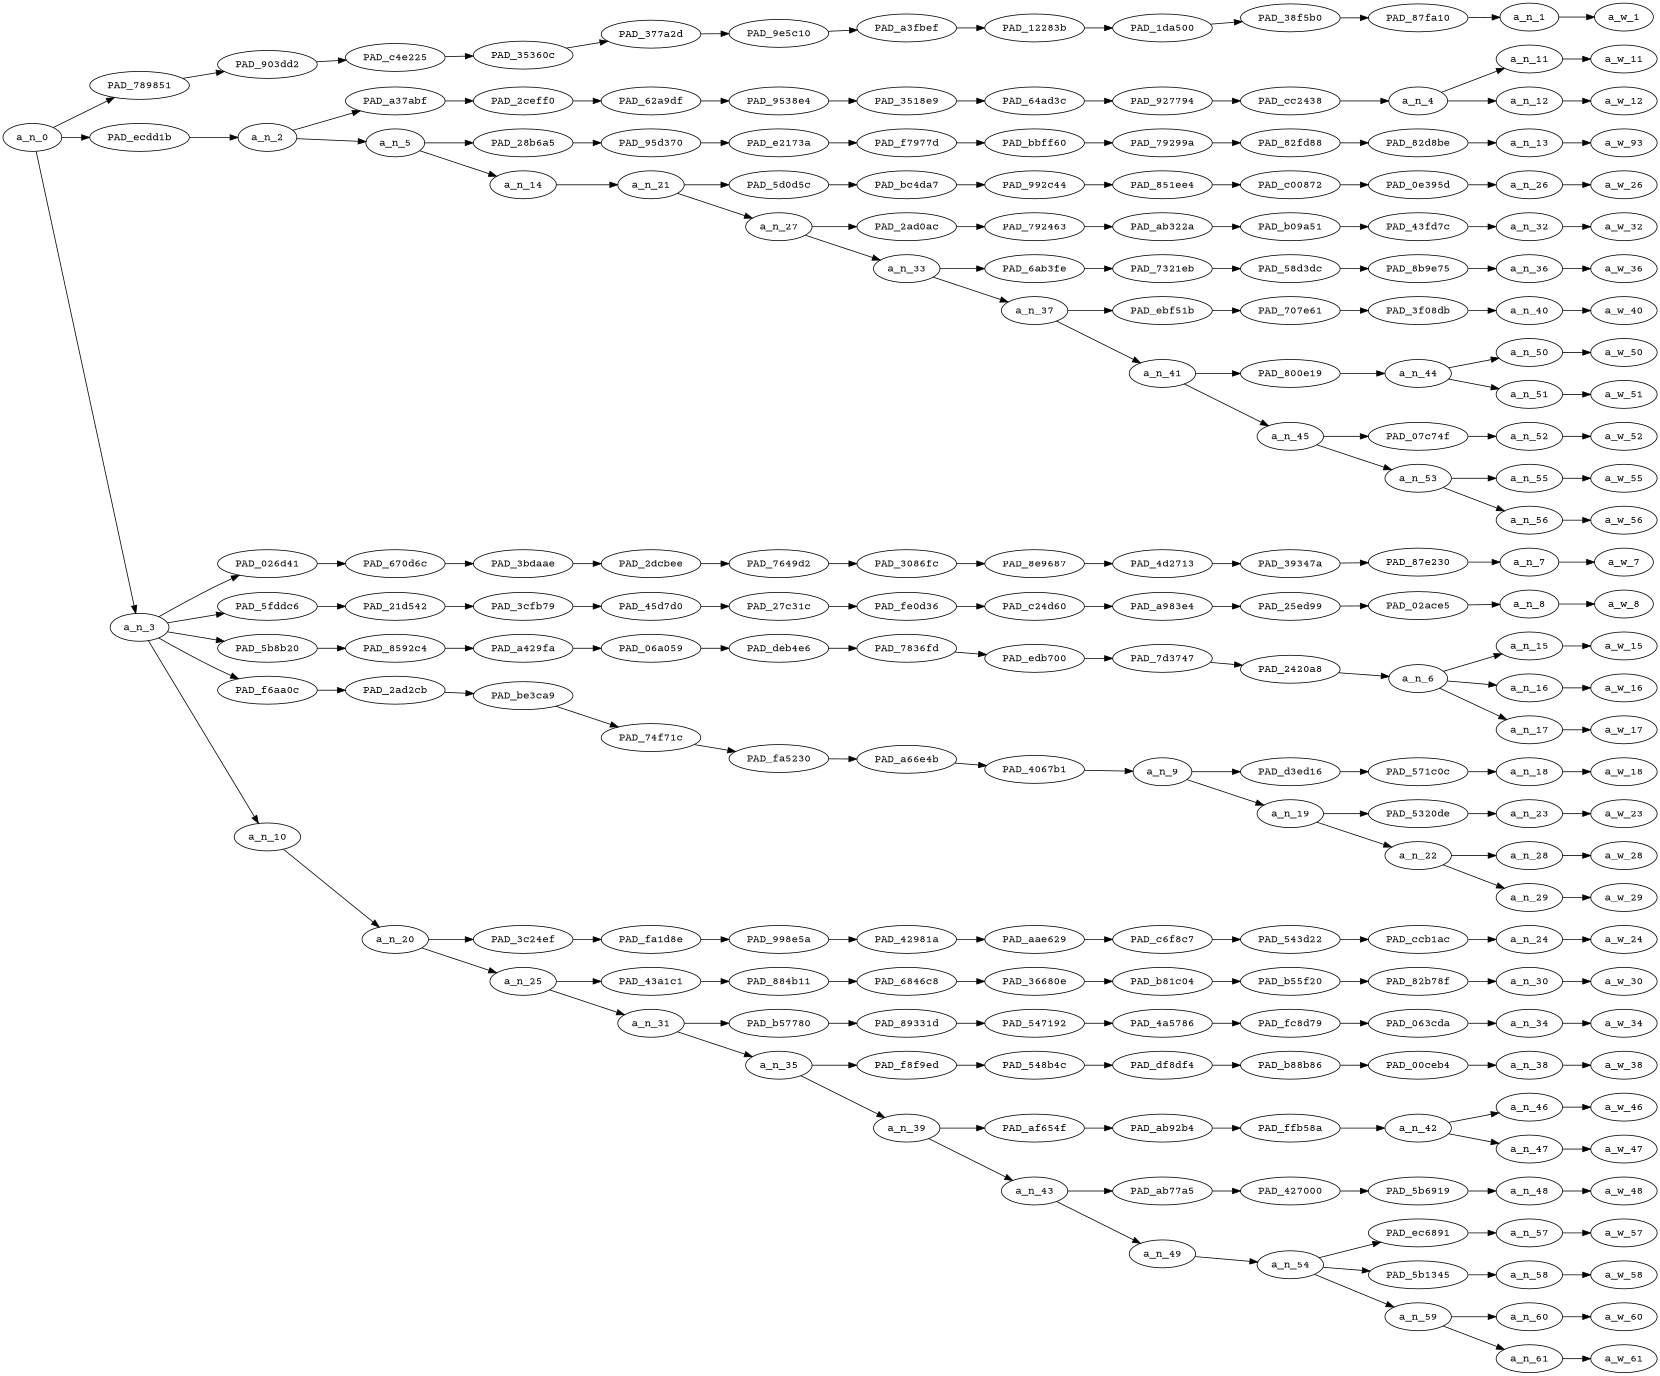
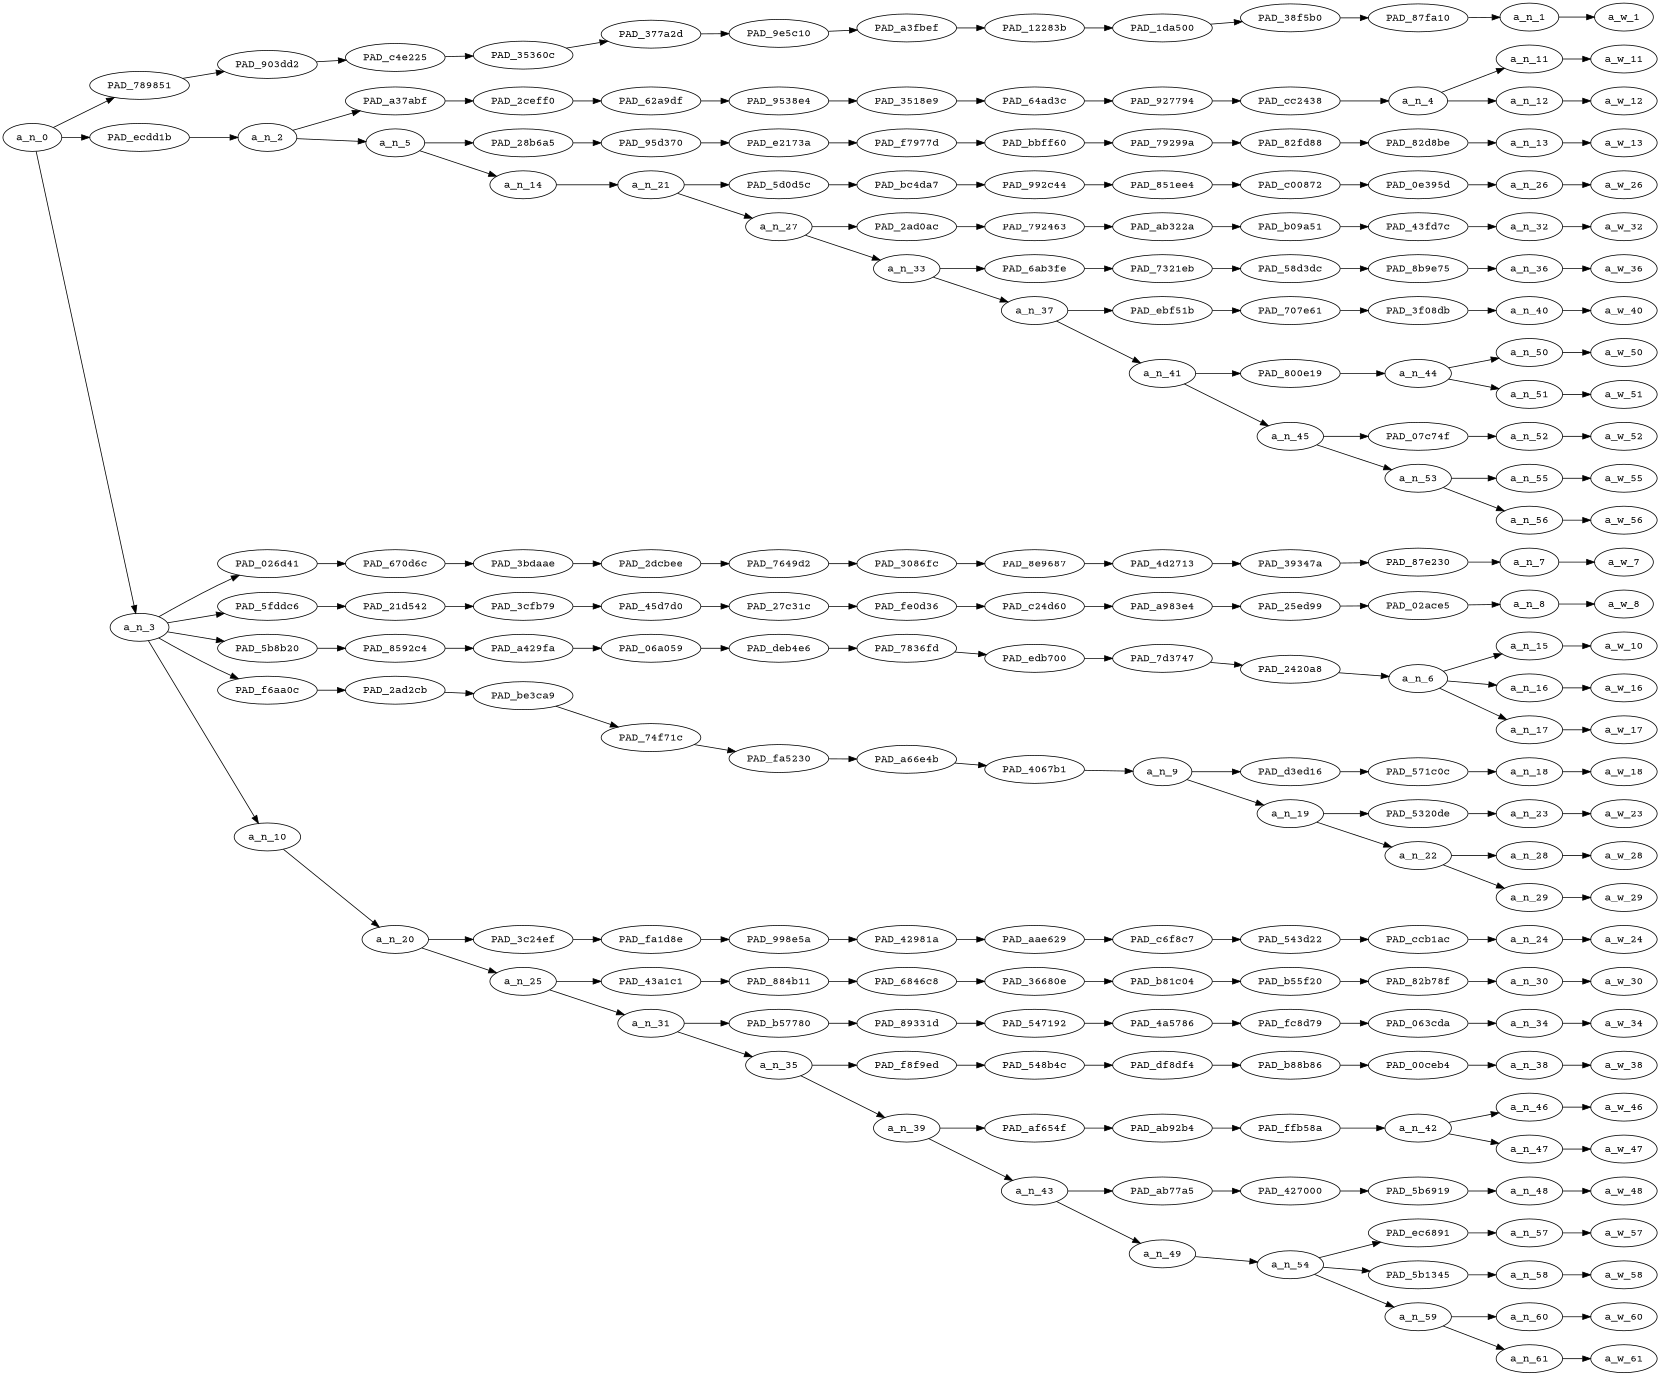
(1624, 143) -> (1624, 143)
(1624, 646) -> (1624, 646)
